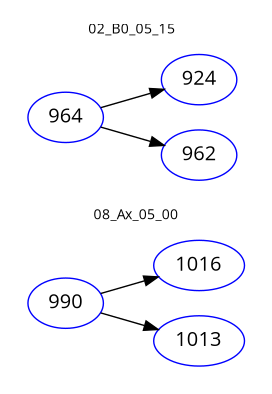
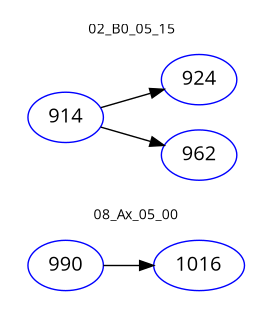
(66, 117) -> (66, 117)
(199, 341) -> none
